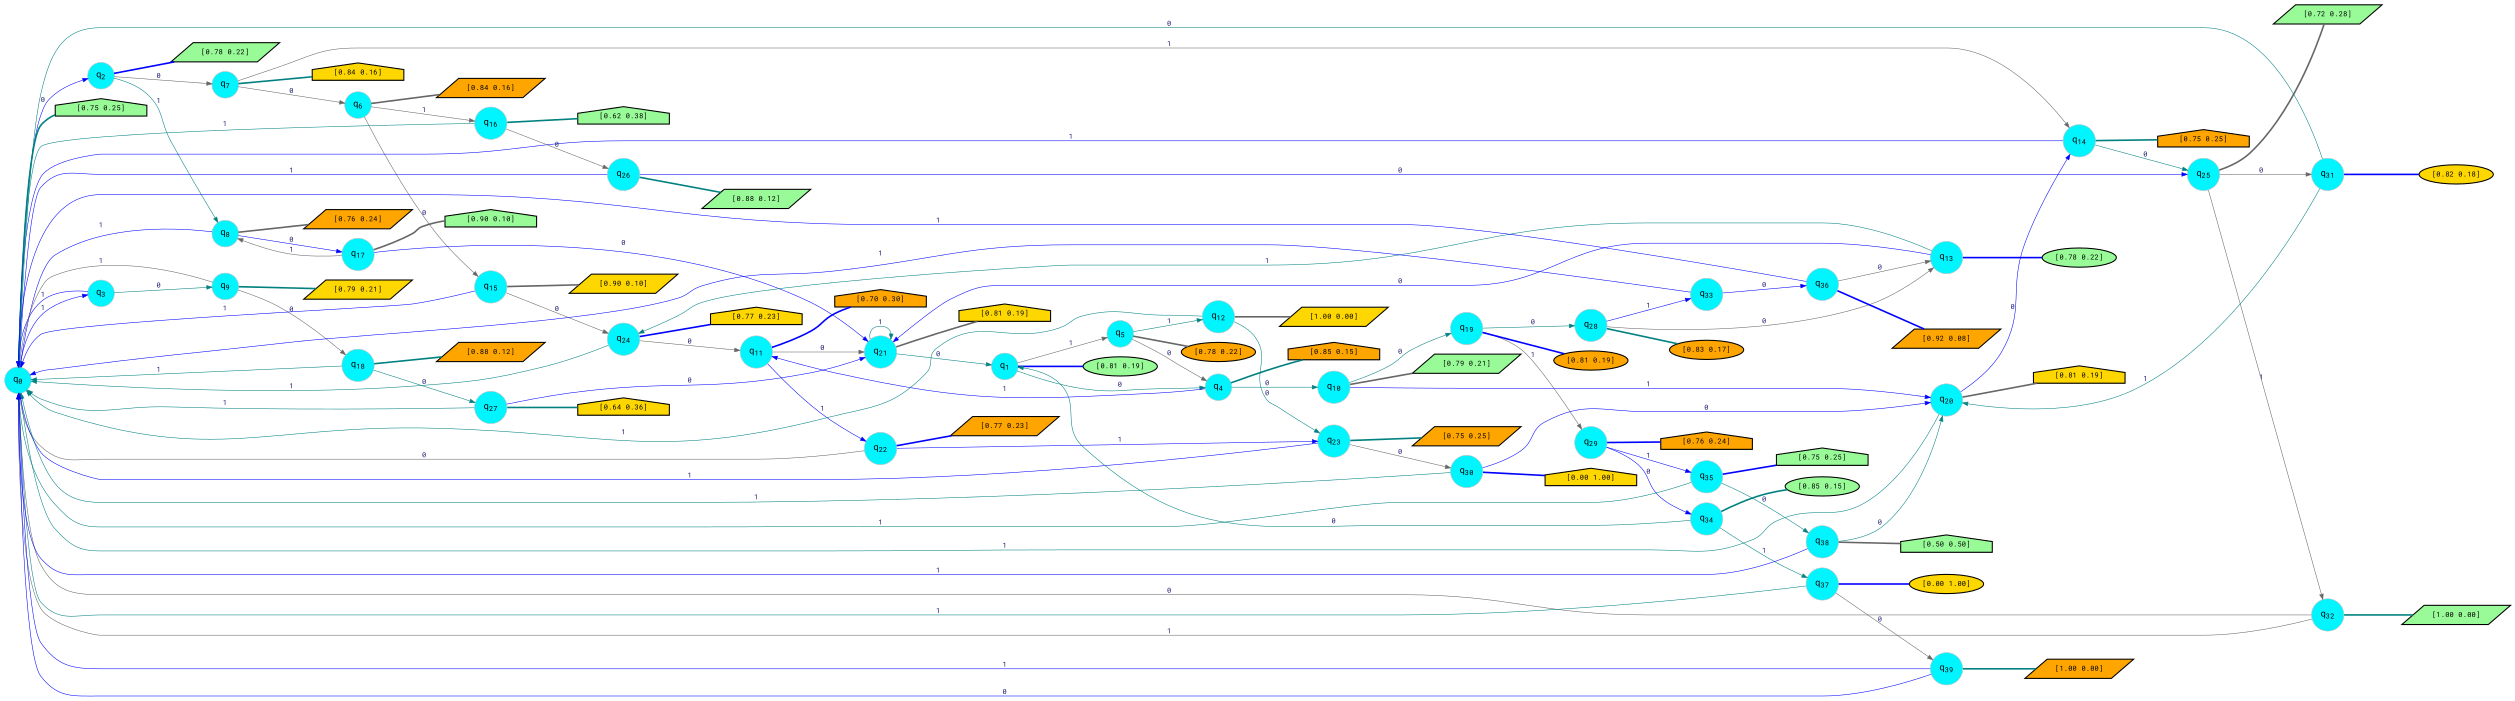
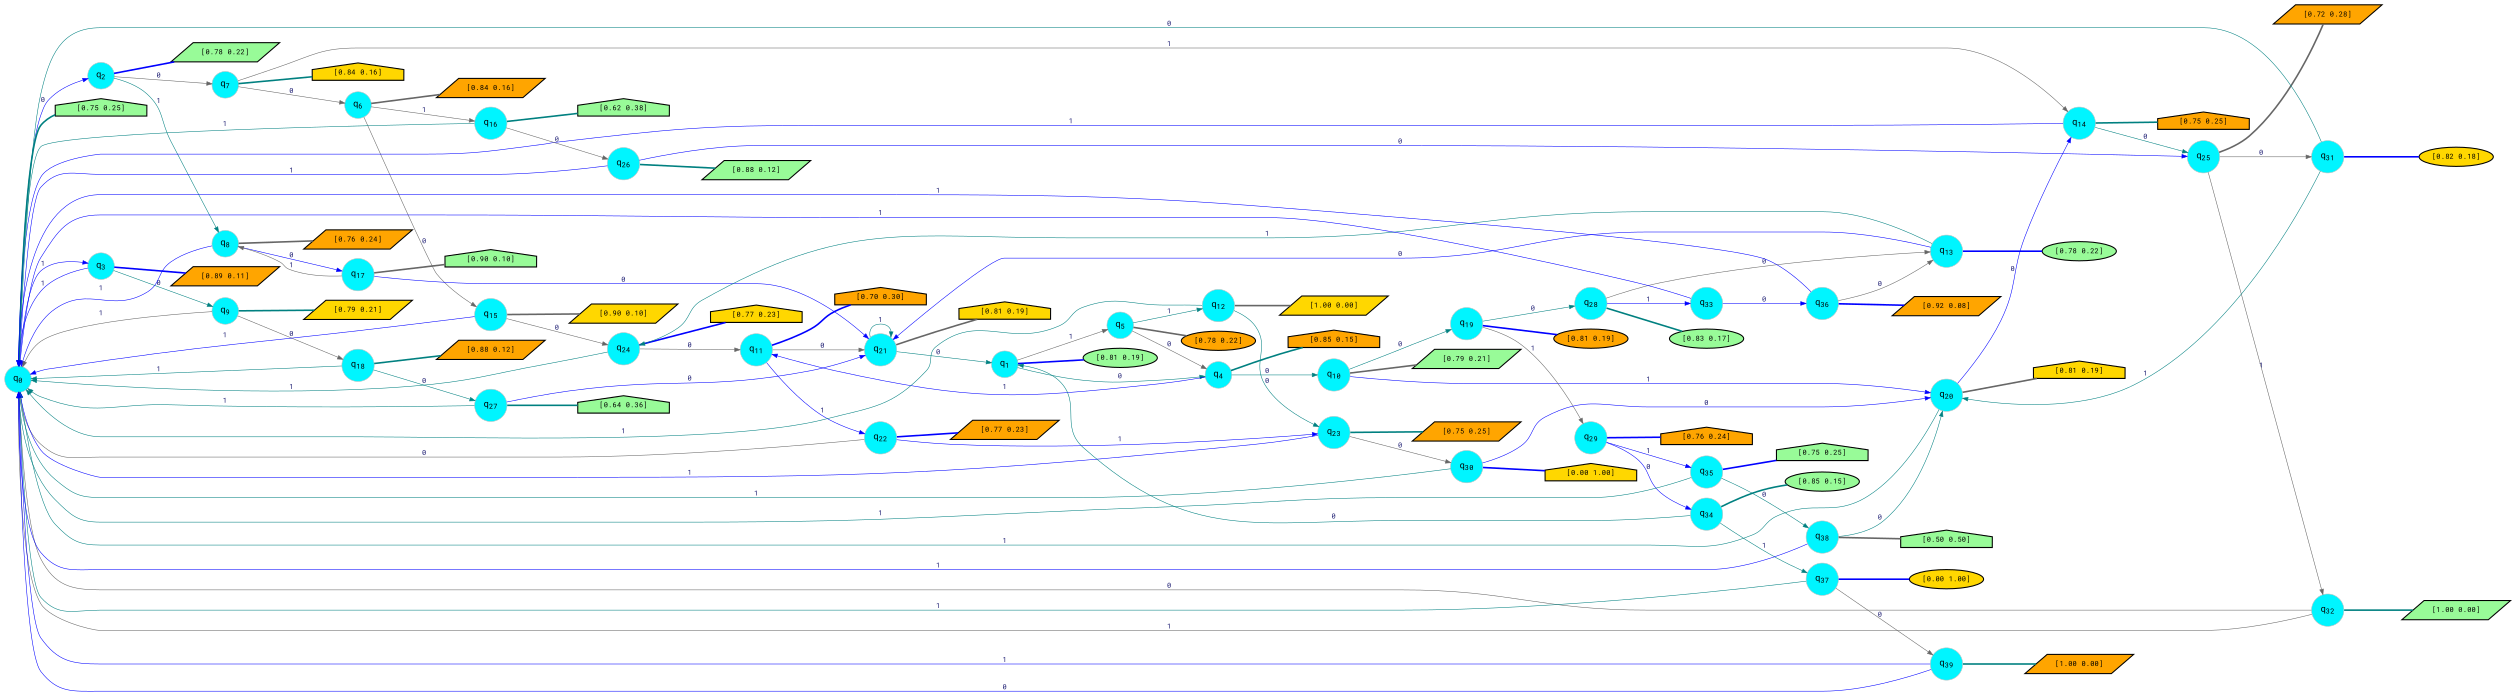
(2328, 14) -> (2328, 14)
none -> (225, 276)
(1707, 350) -> (1707, 339)
(624, 407) -> (624, 405)
